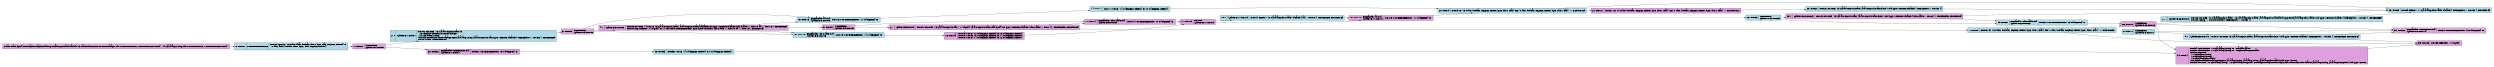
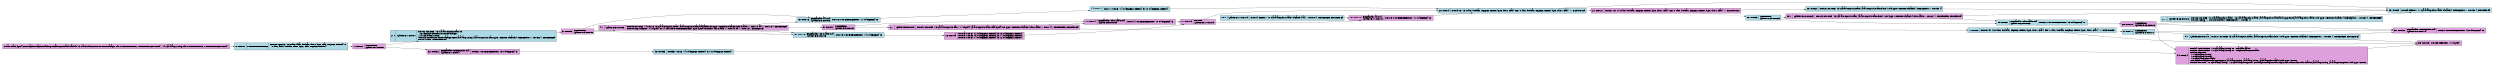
(1589, 18) -> (1722, 15)
(1223, 21) -> (1320, 11)
(2106, 27) -> (2118, 31)
